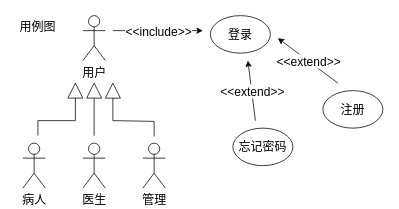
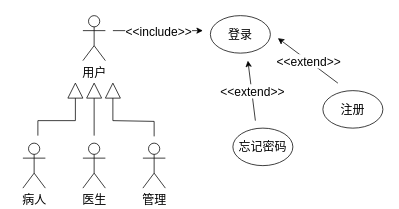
(38, 27) -> none
